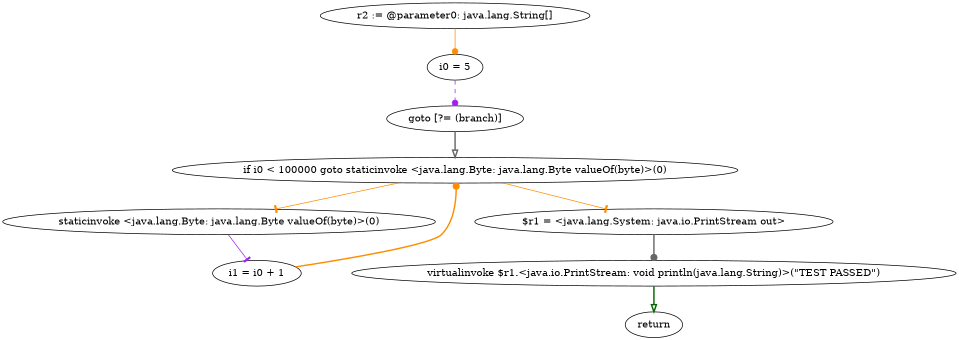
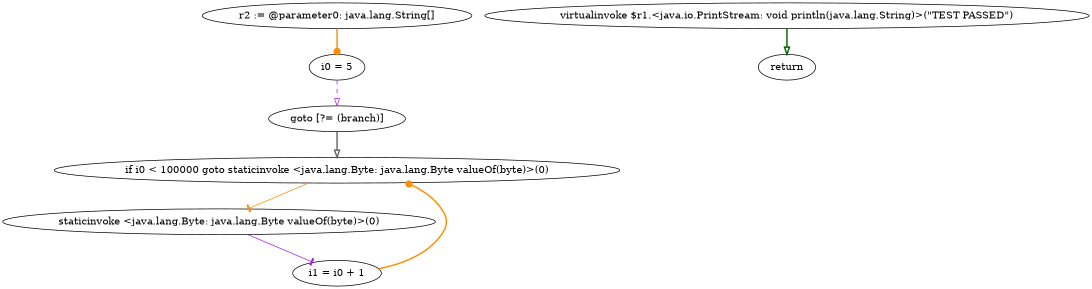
(455, 39) -> (337, 39)
(455, 90) -> (337, 89)
(654, 222) -> none
